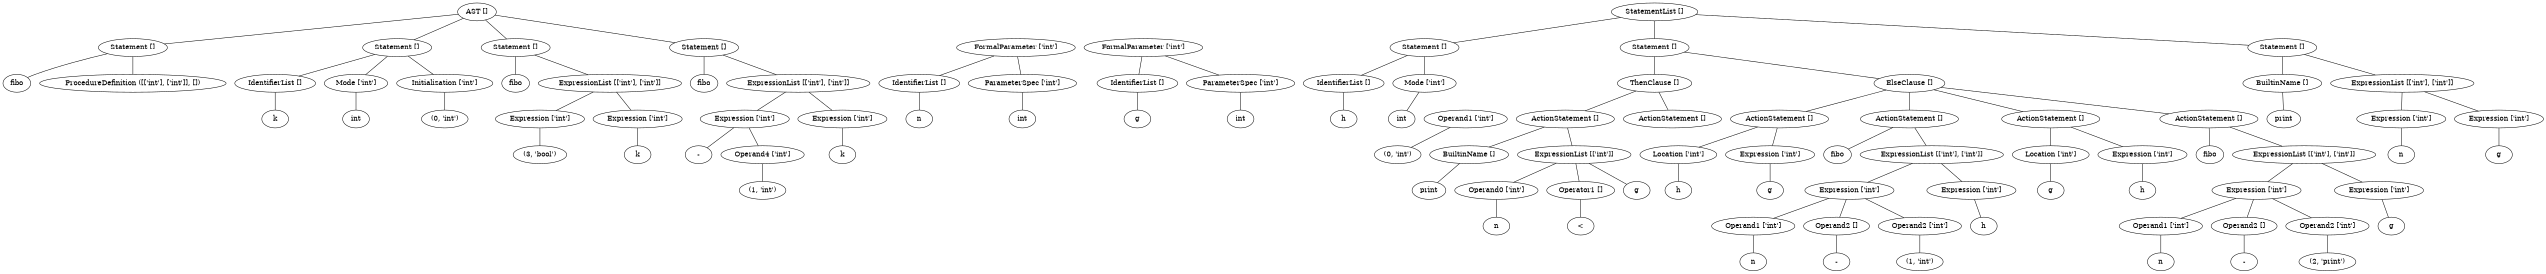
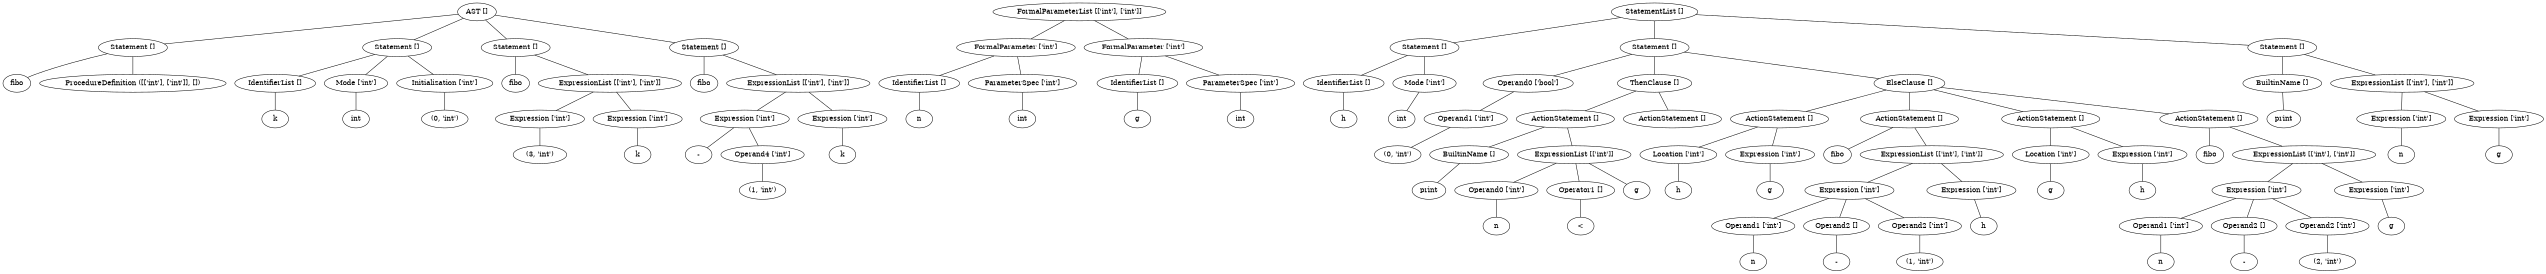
none -> (1079, 12)
none -> (1528, 83)
(540, 155) -> (540, 155)
(2327, 262) -> (2327, 262)
